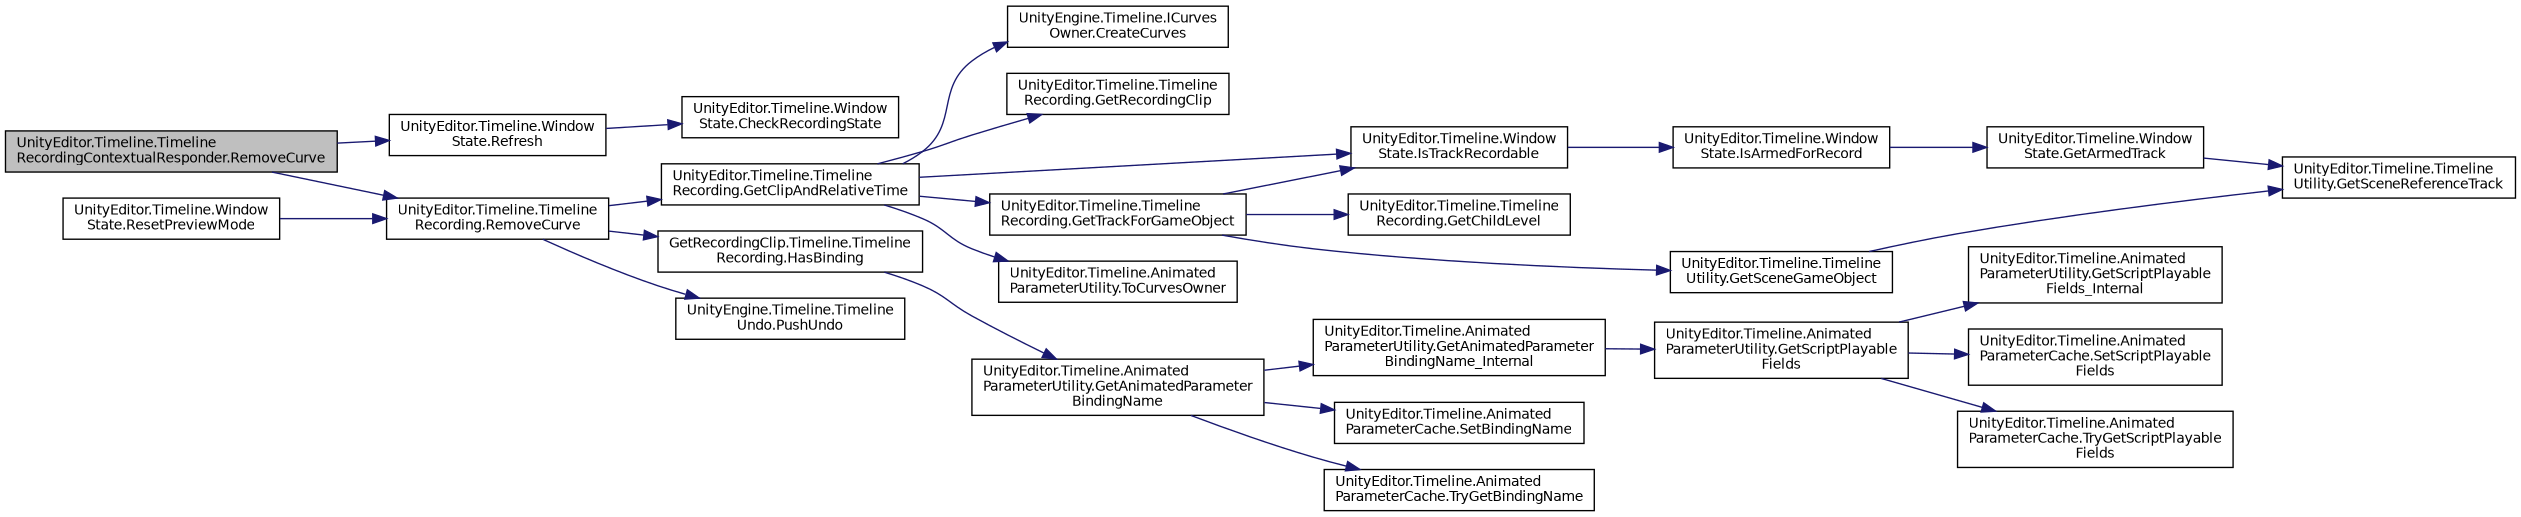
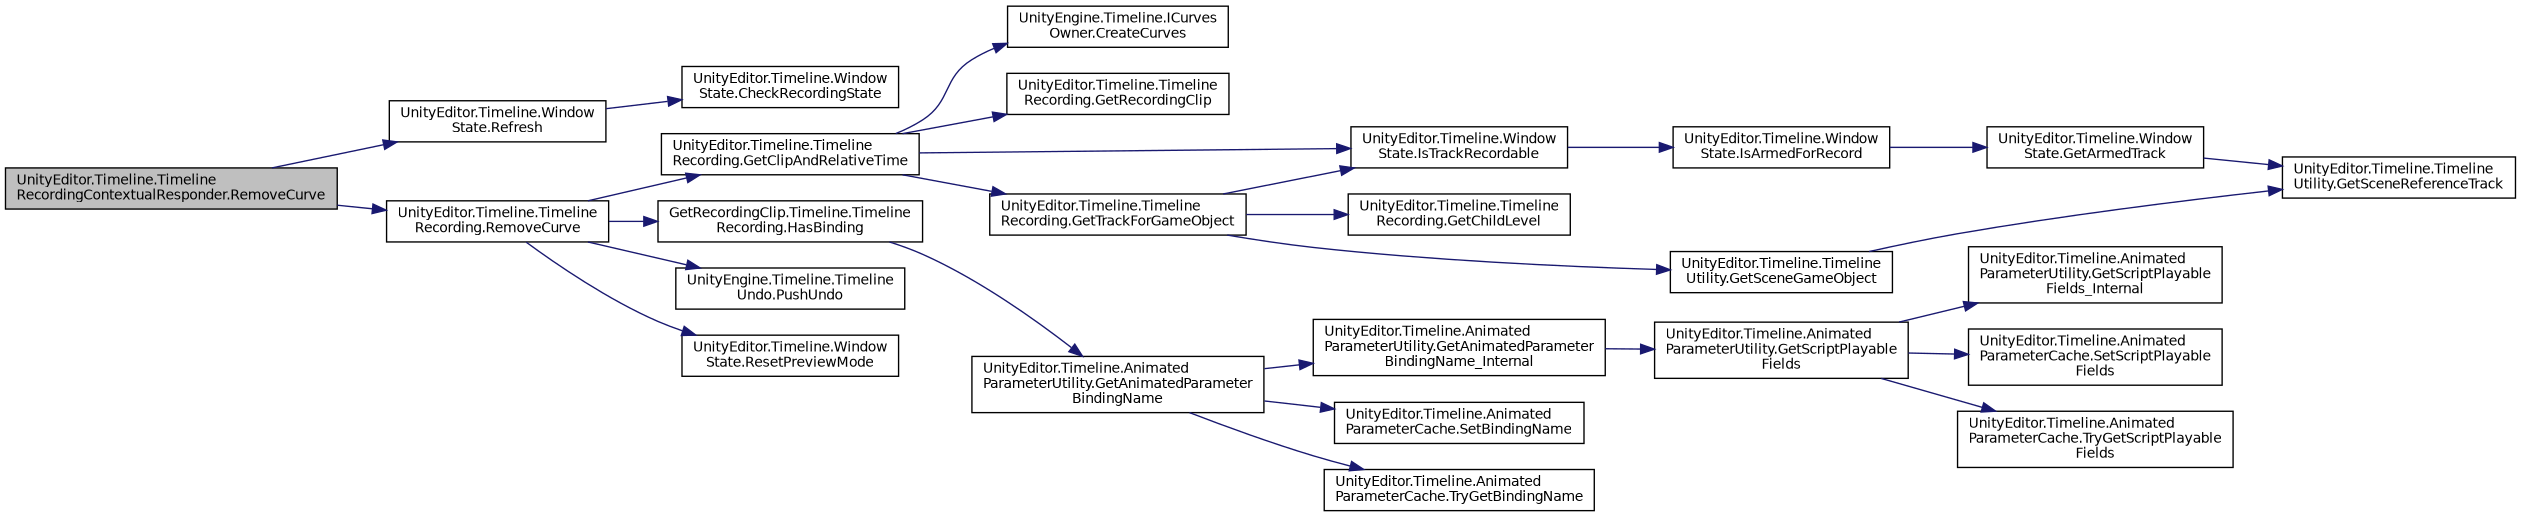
(326, 219) -> (601, 292)
(1118, 282) -> none
